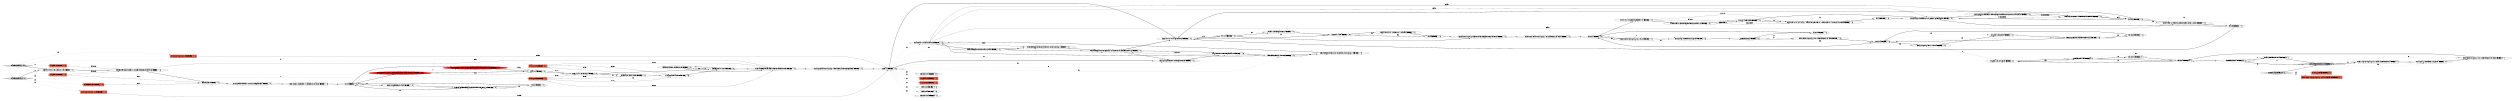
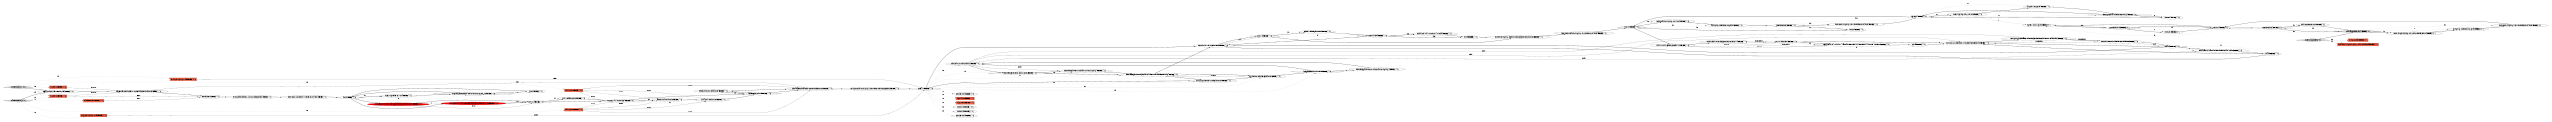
none -> (574, 99)
